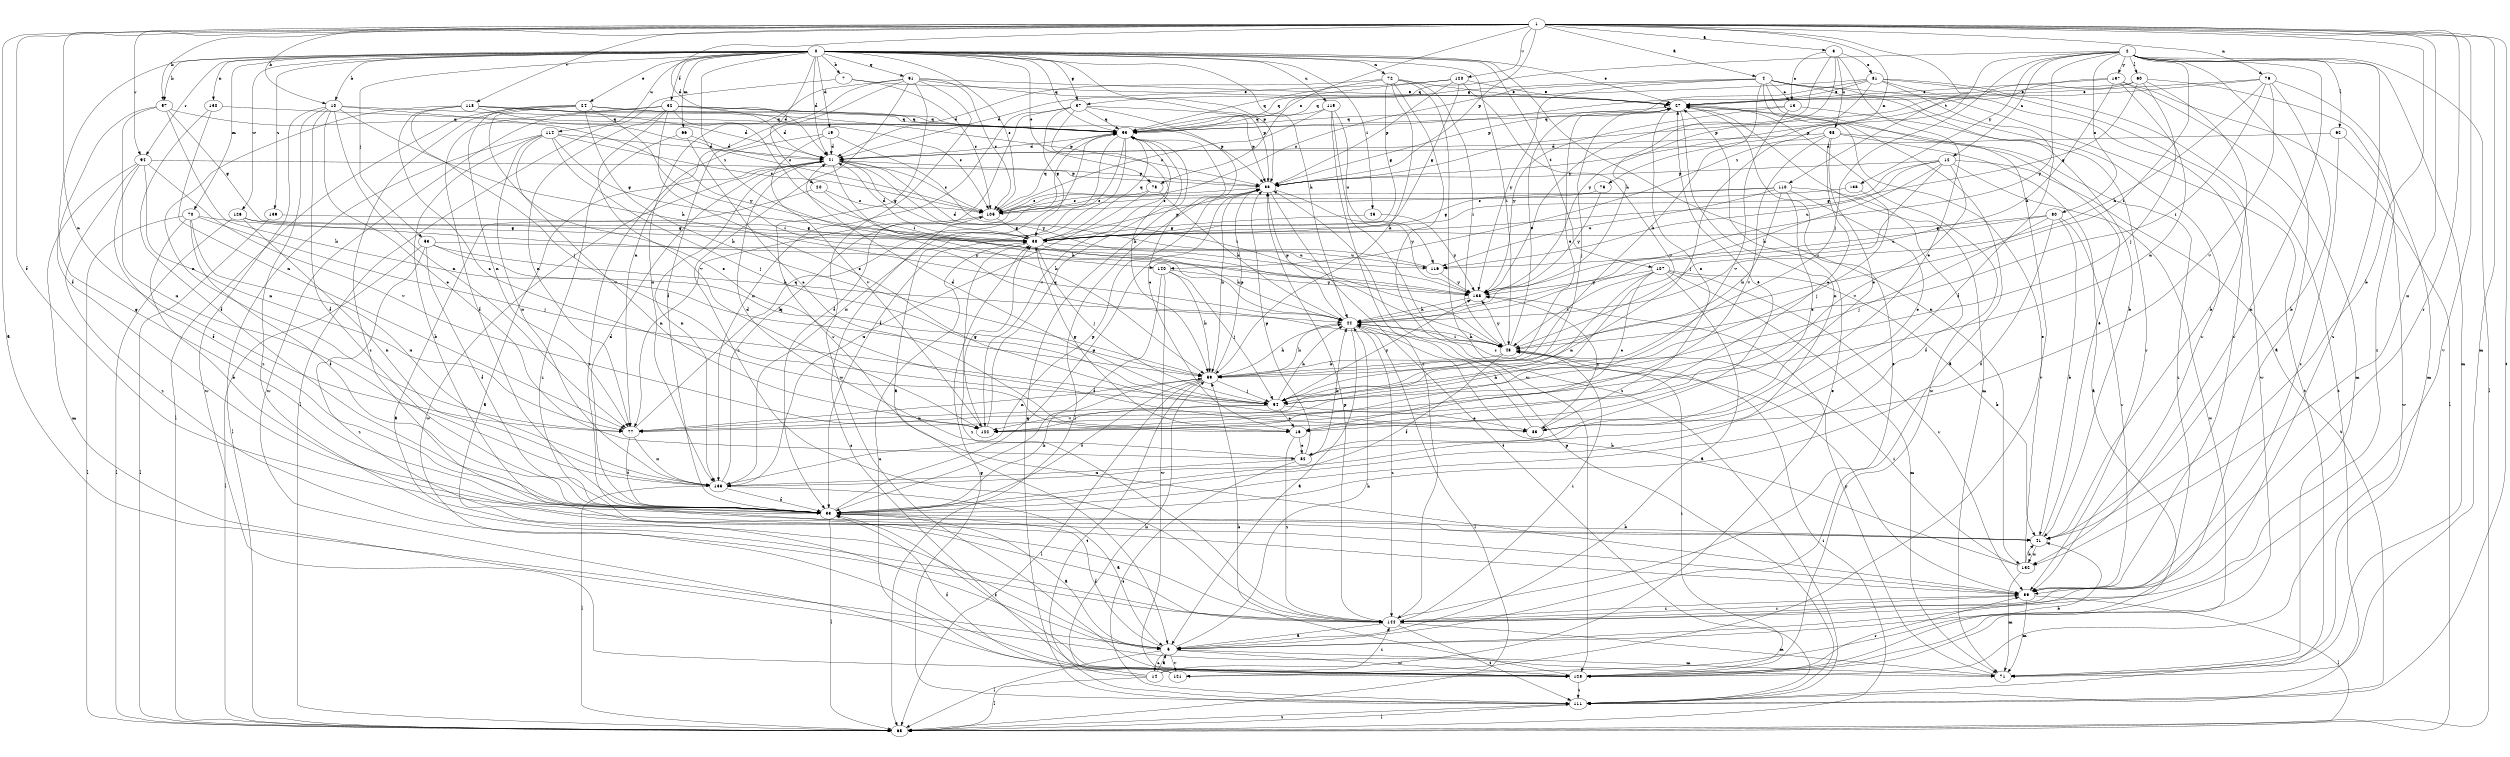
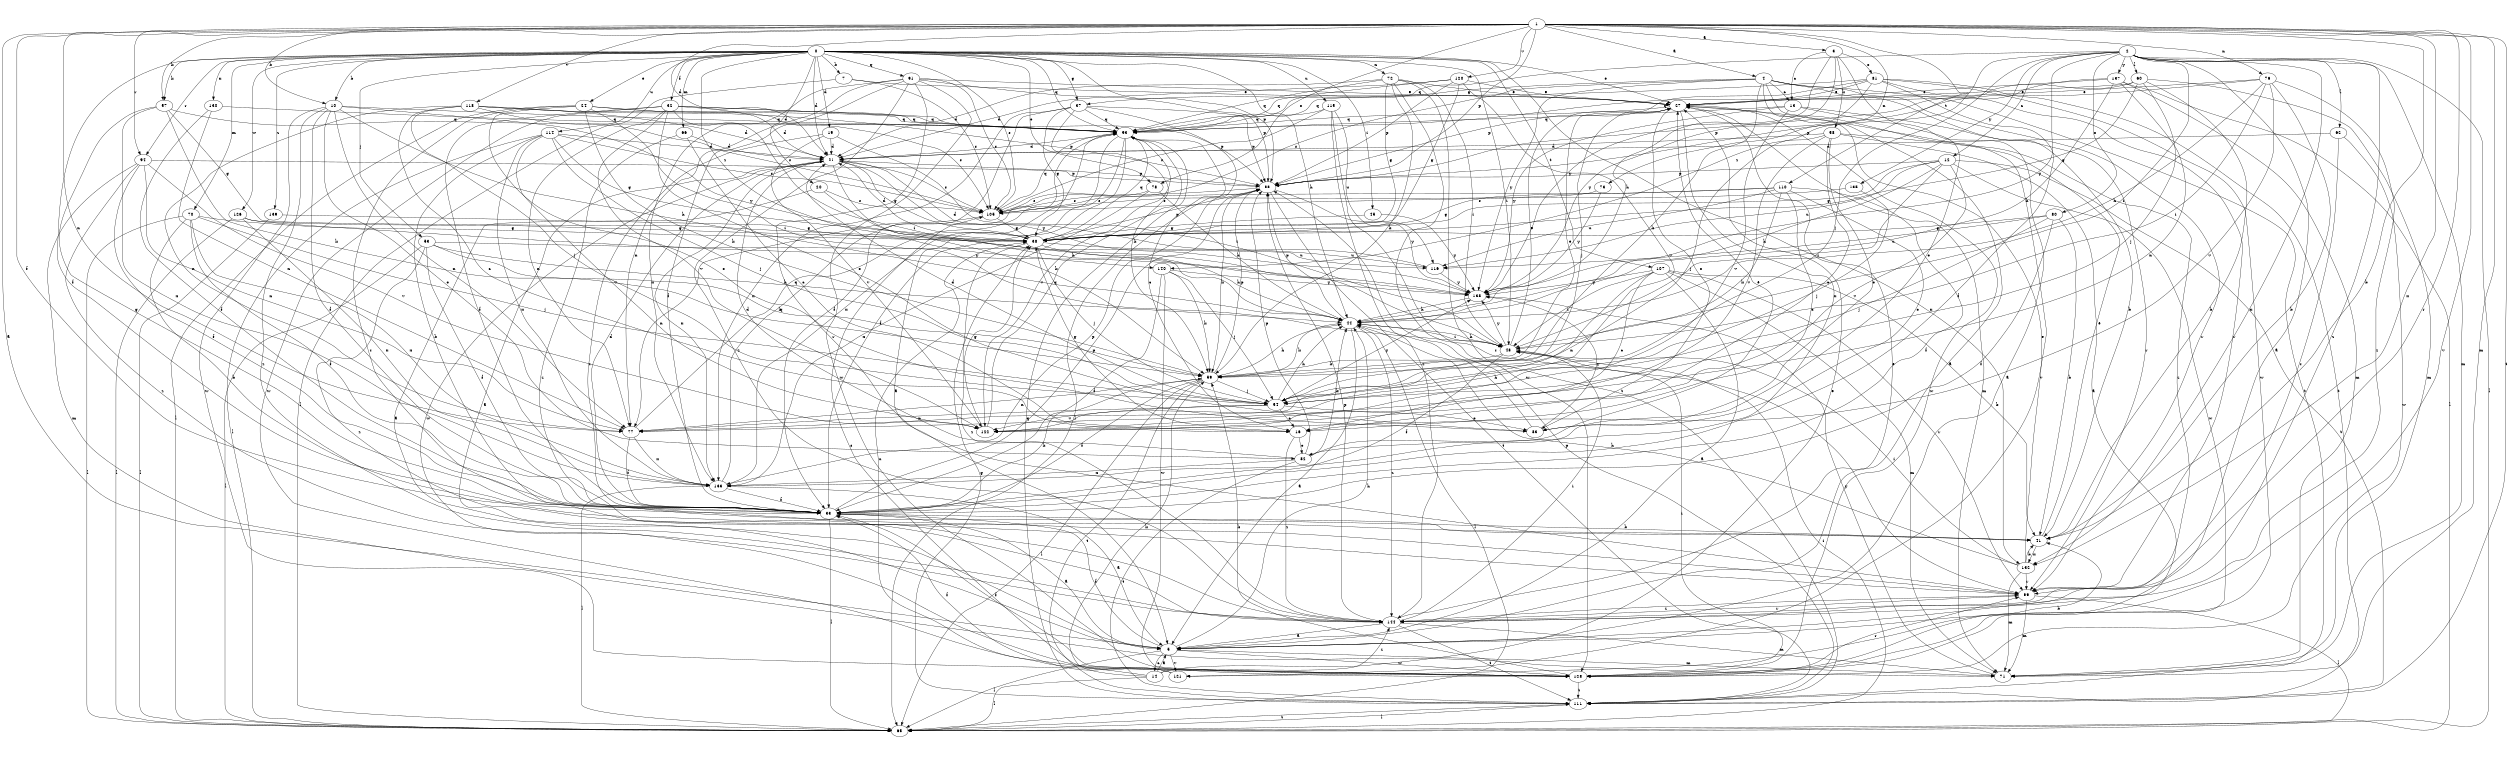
(488, 249) -> none
(2123, 422) -> (2026, 580)
none -> (1865, 554)
